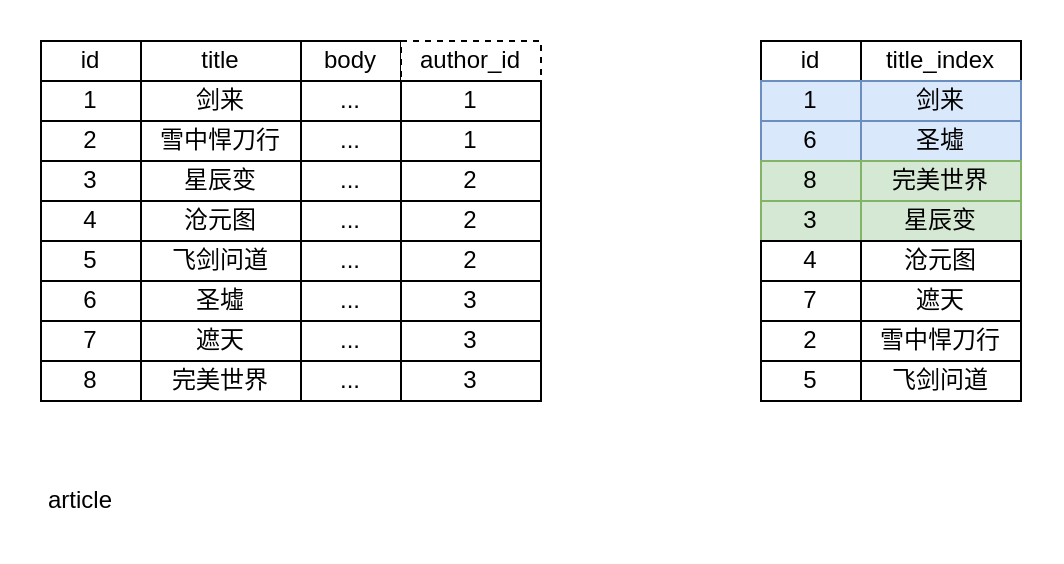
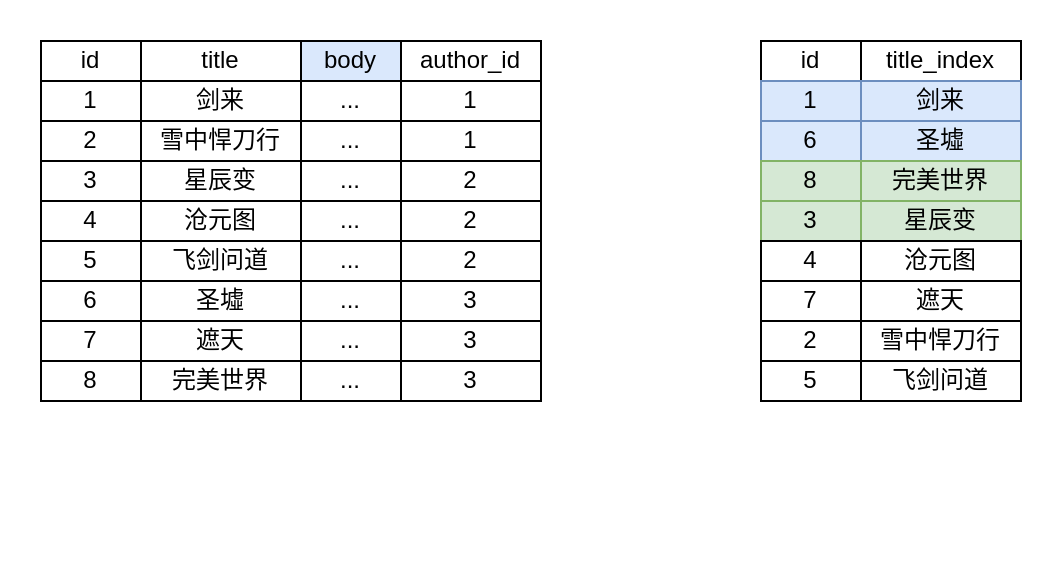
(351, 61) -> (351, 61)
(471, 61) -> (471, 61)
(81, 501) -> none
